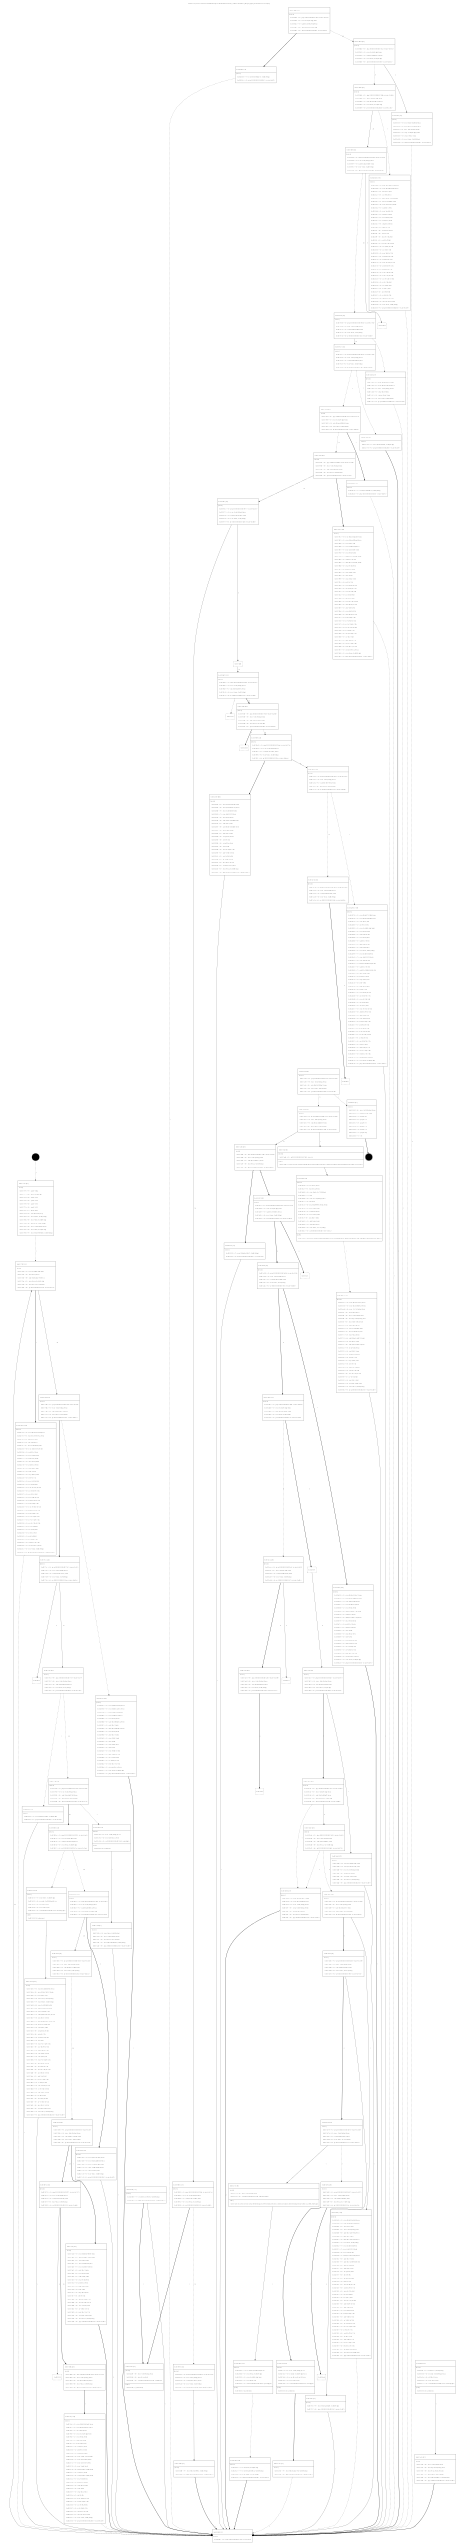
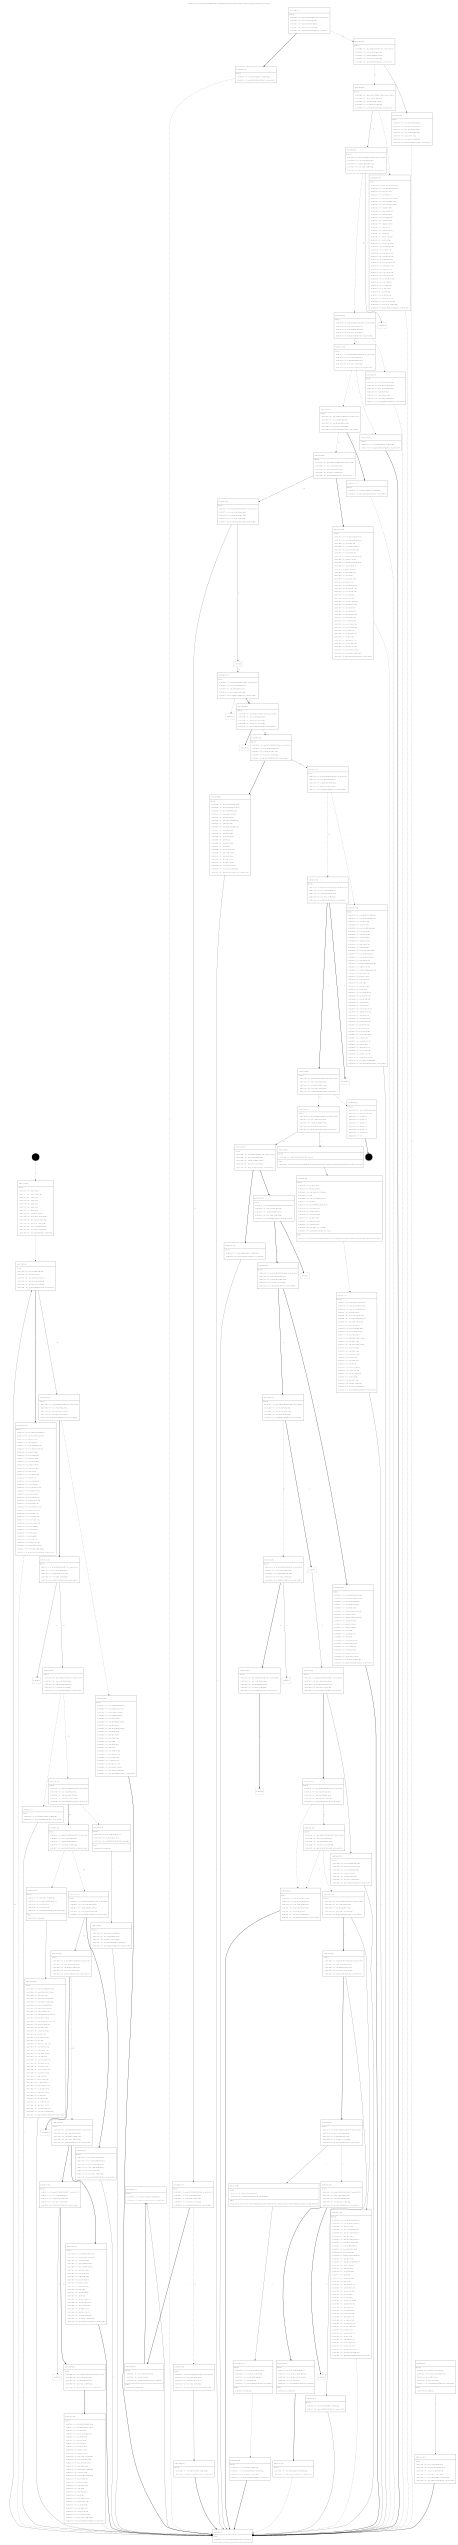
none -> (323, 985)
none -> (45, 2133)
(139, 2283) -> (146, 2284)
